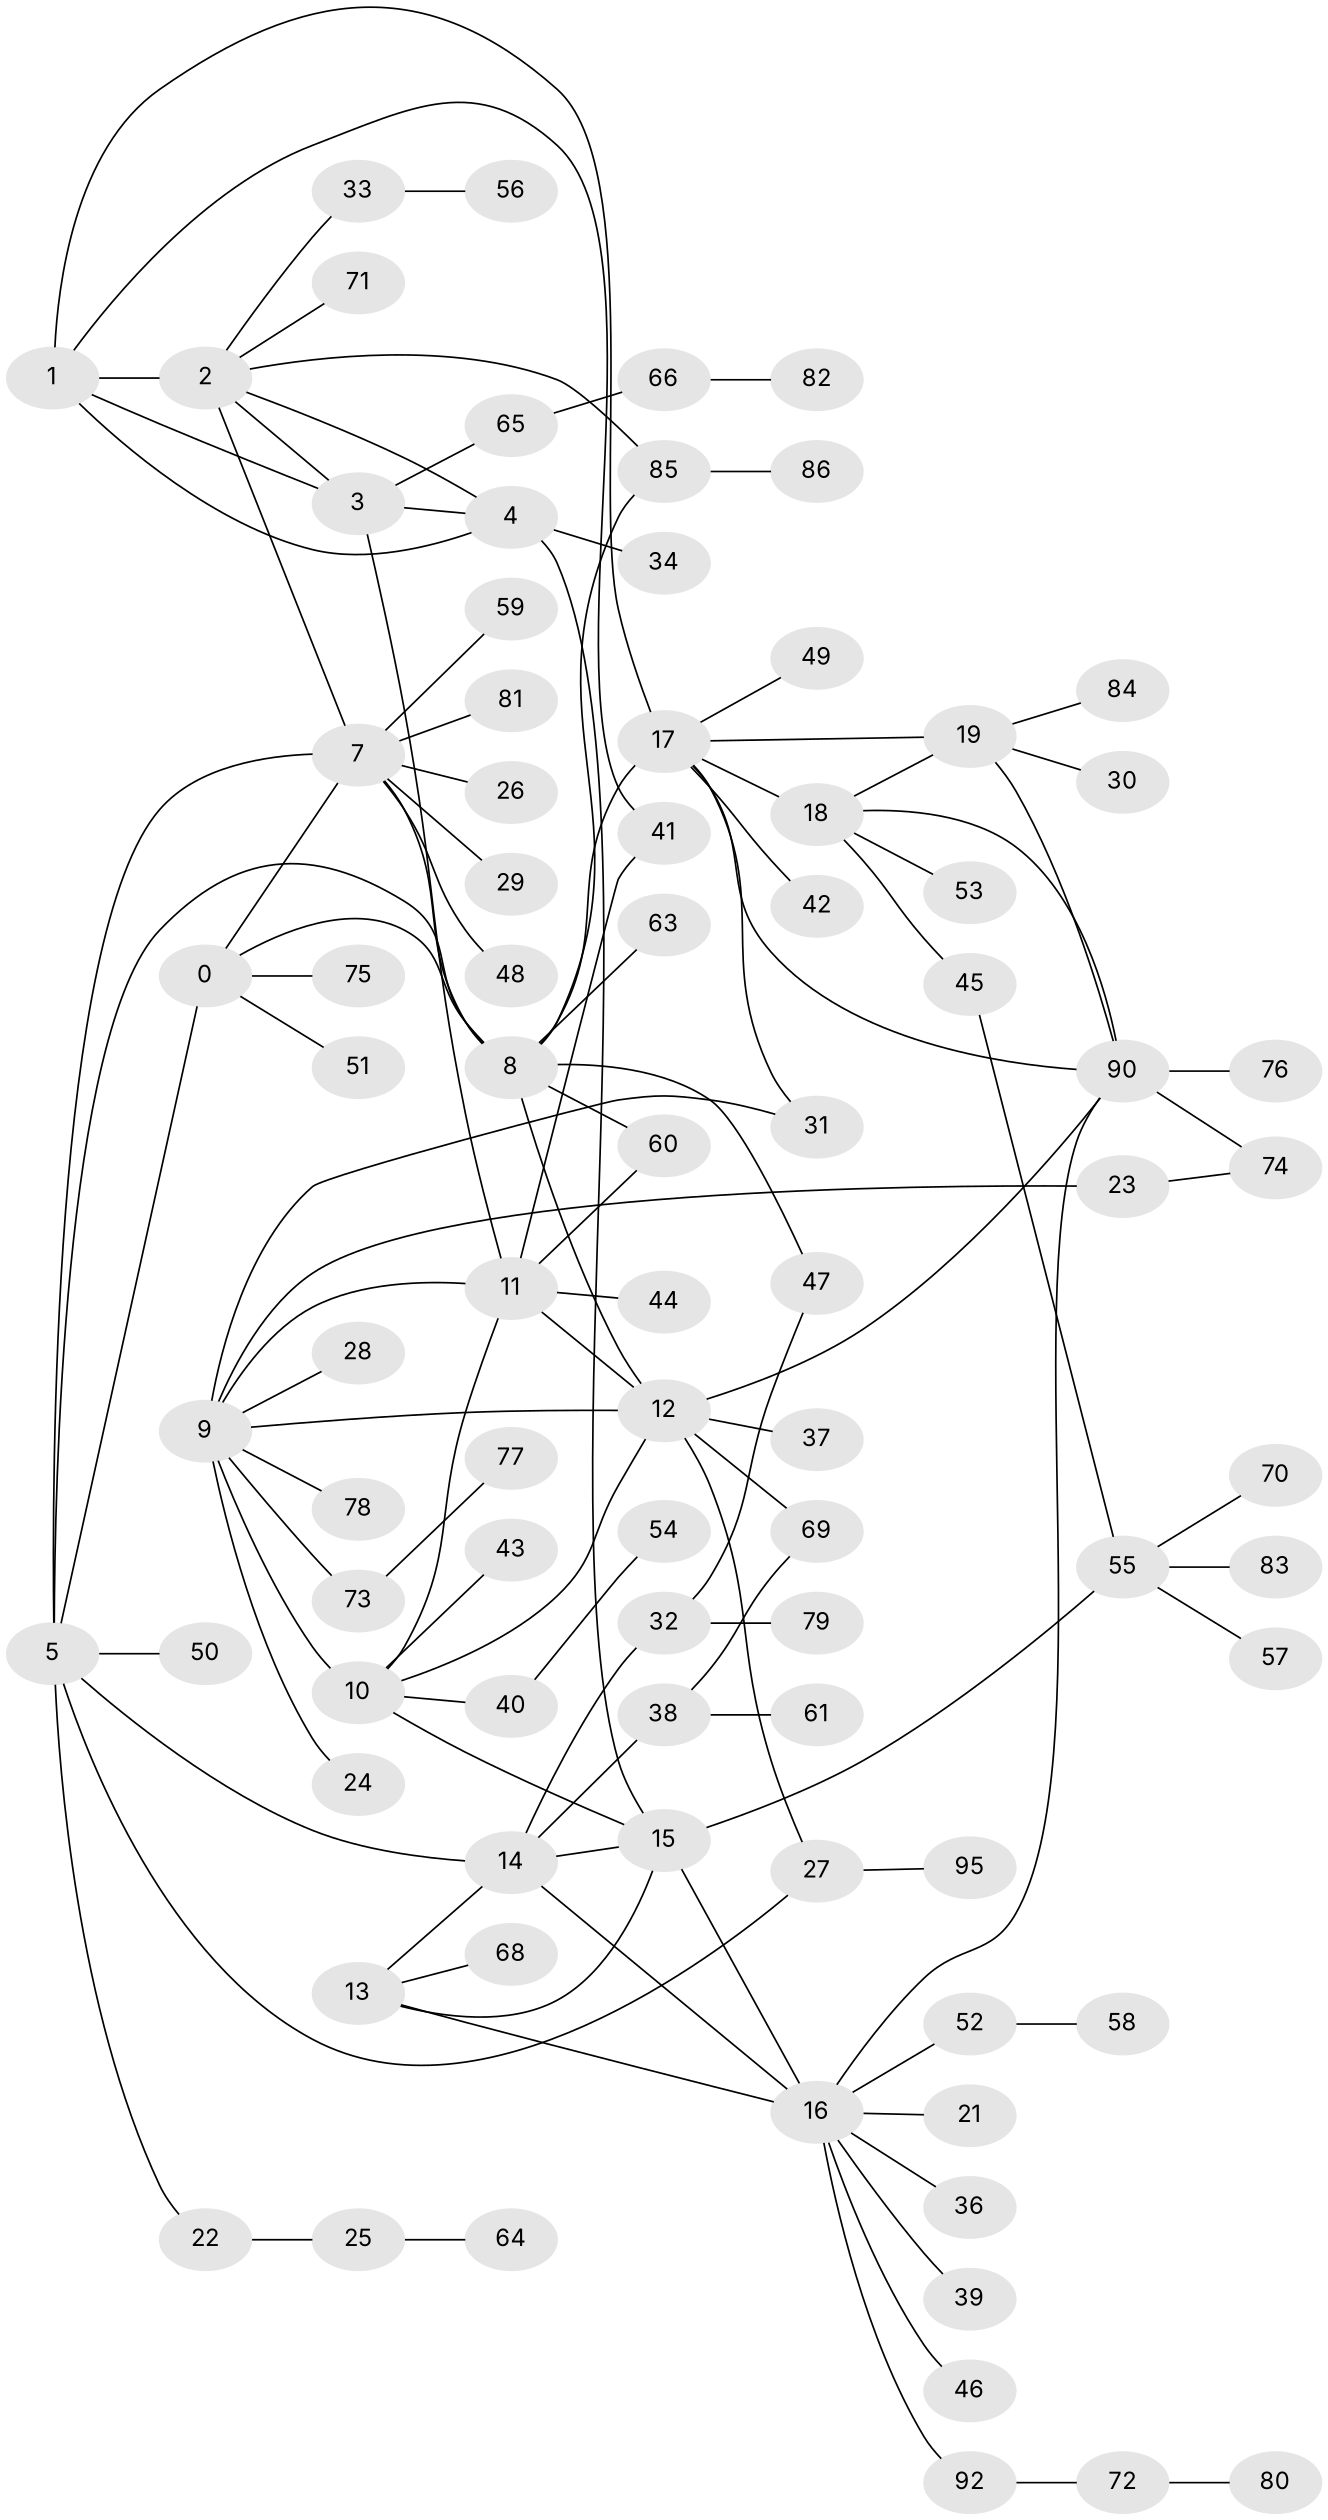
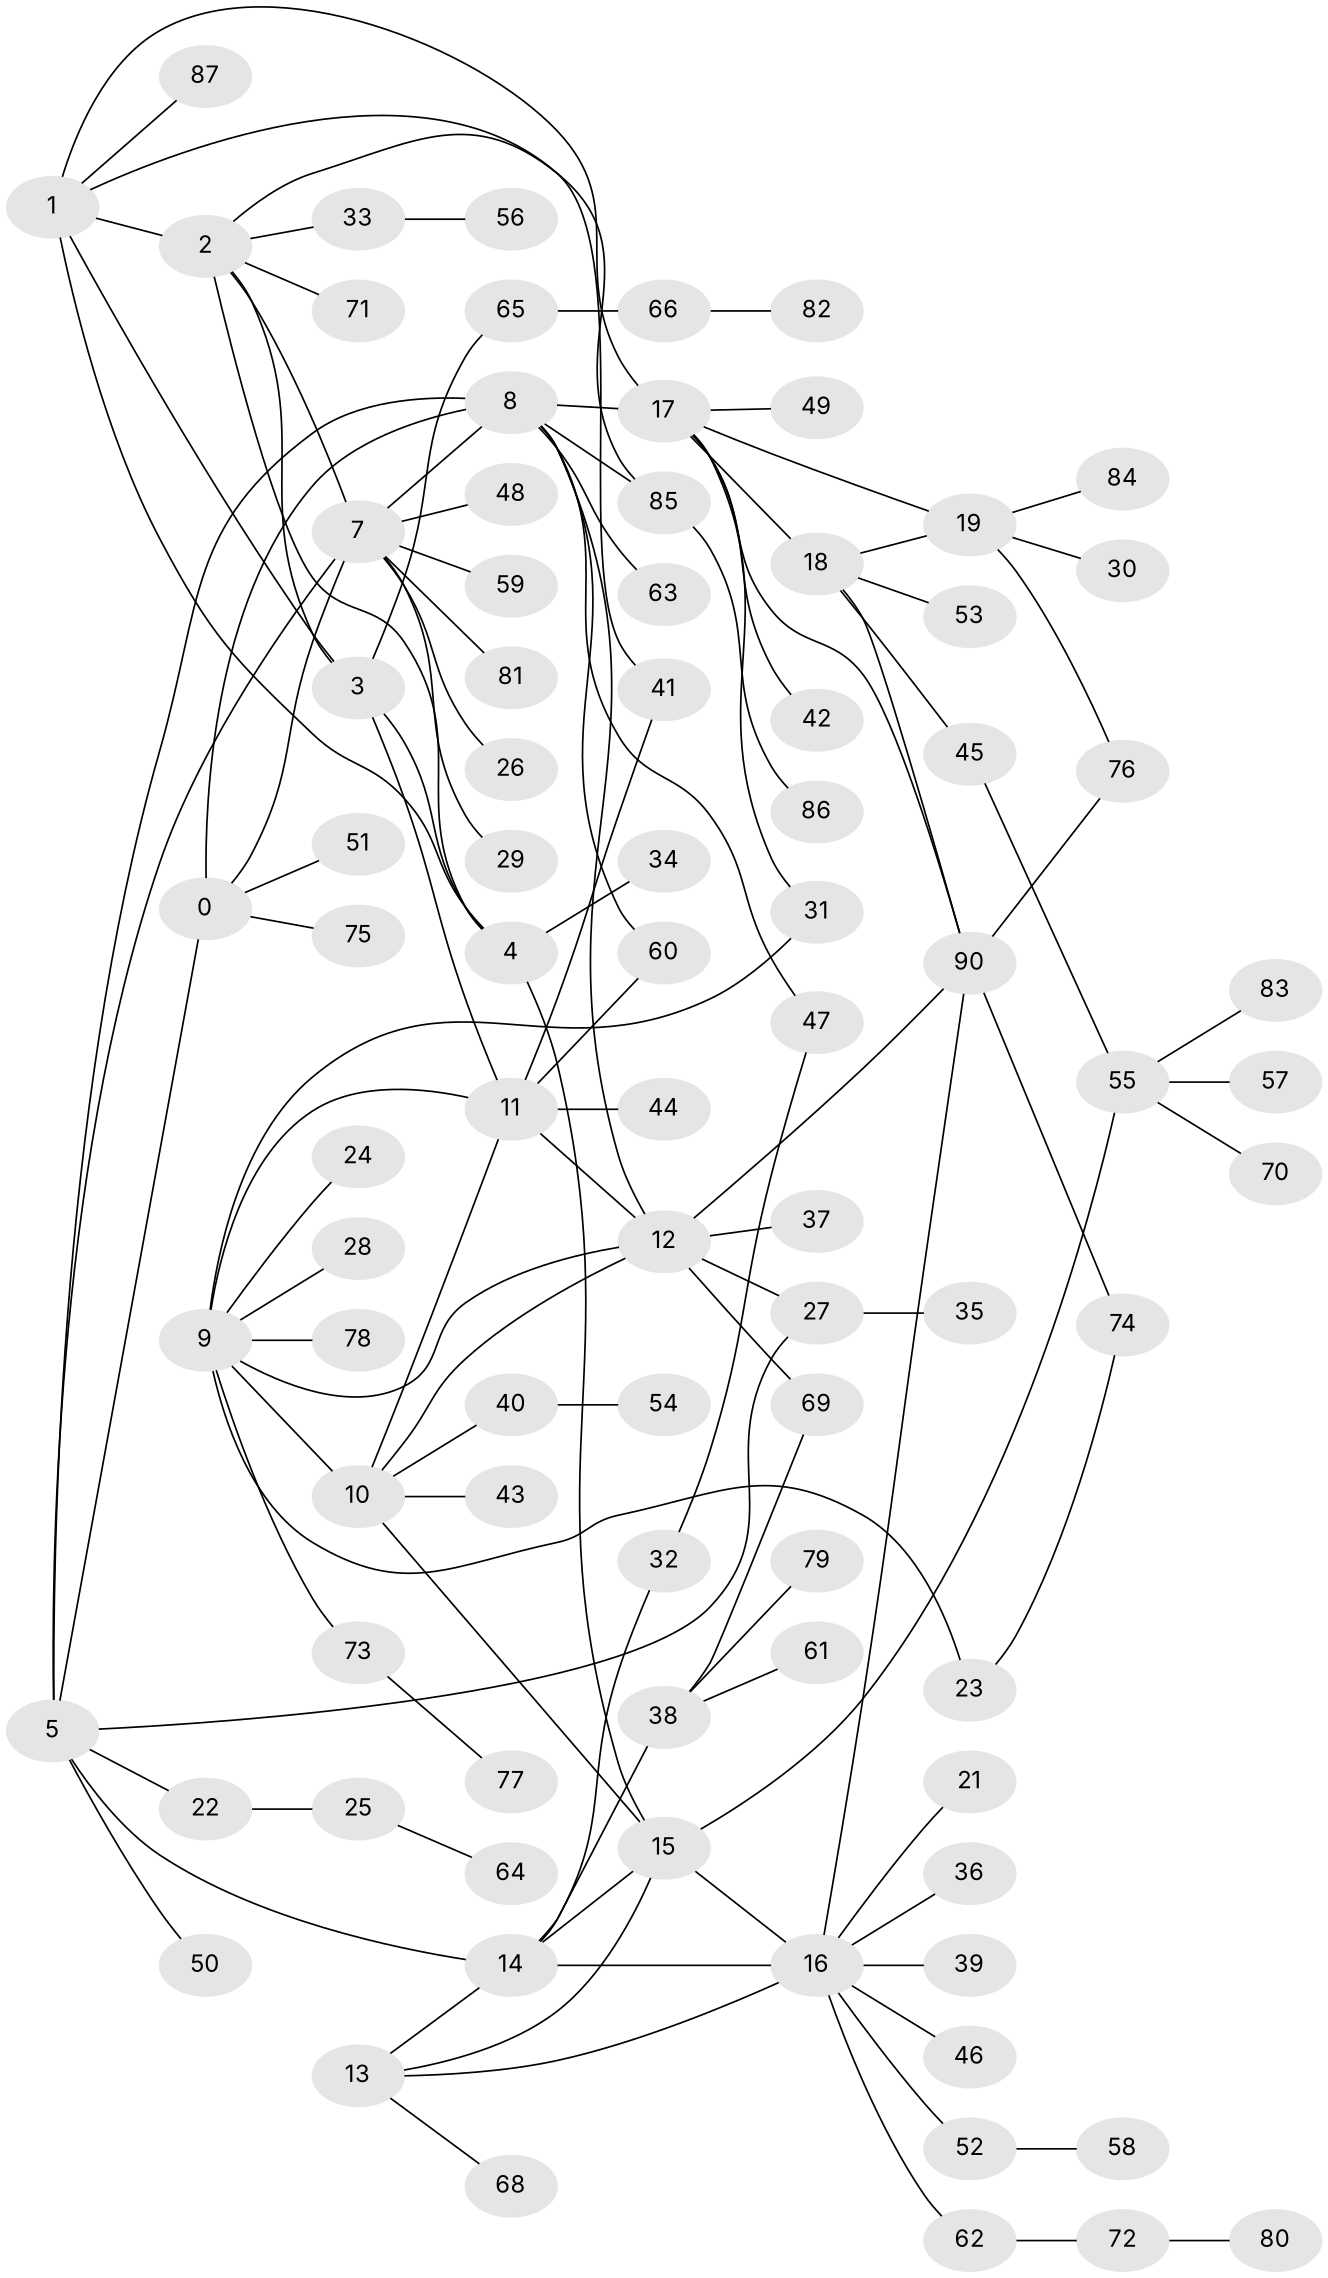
none -> (206, 77)
(1054, 869) -> (1060, 642)
(729, 1623) -> (740, 1639)
(970, 1868) -> (970, 1313)
(970, 2483) -> (970, 2241)
